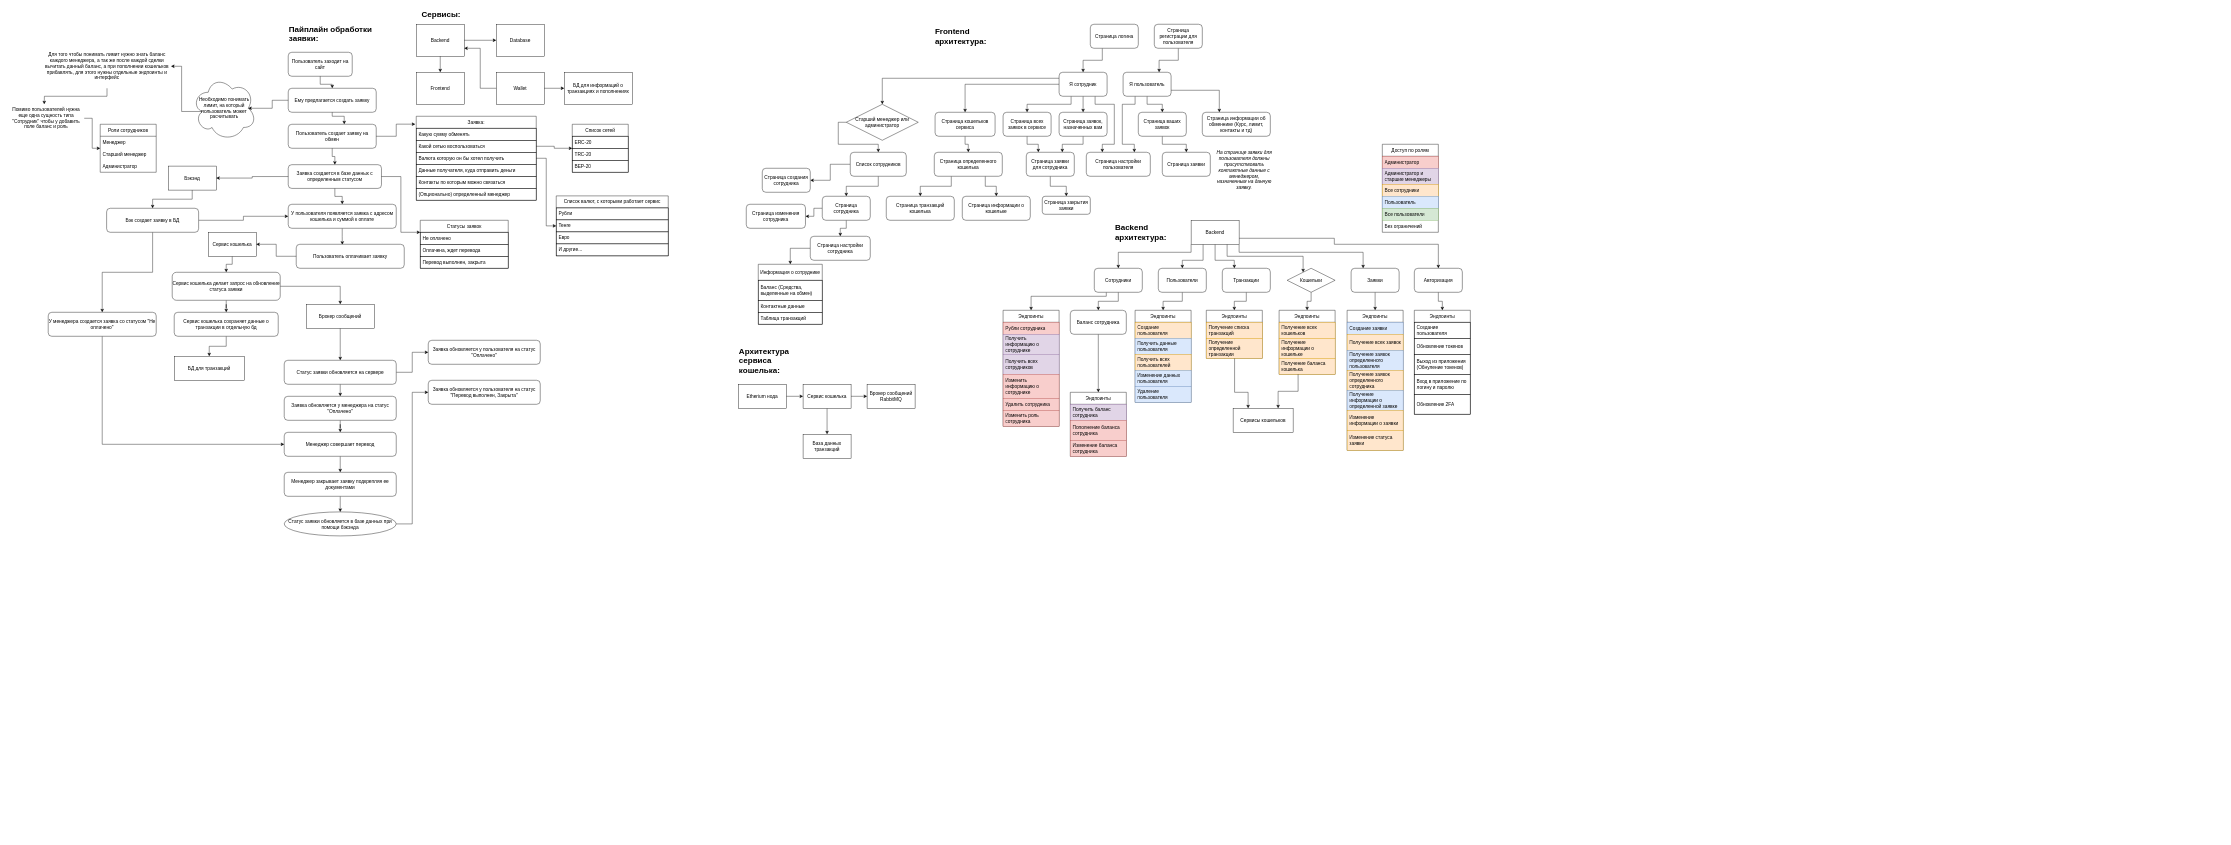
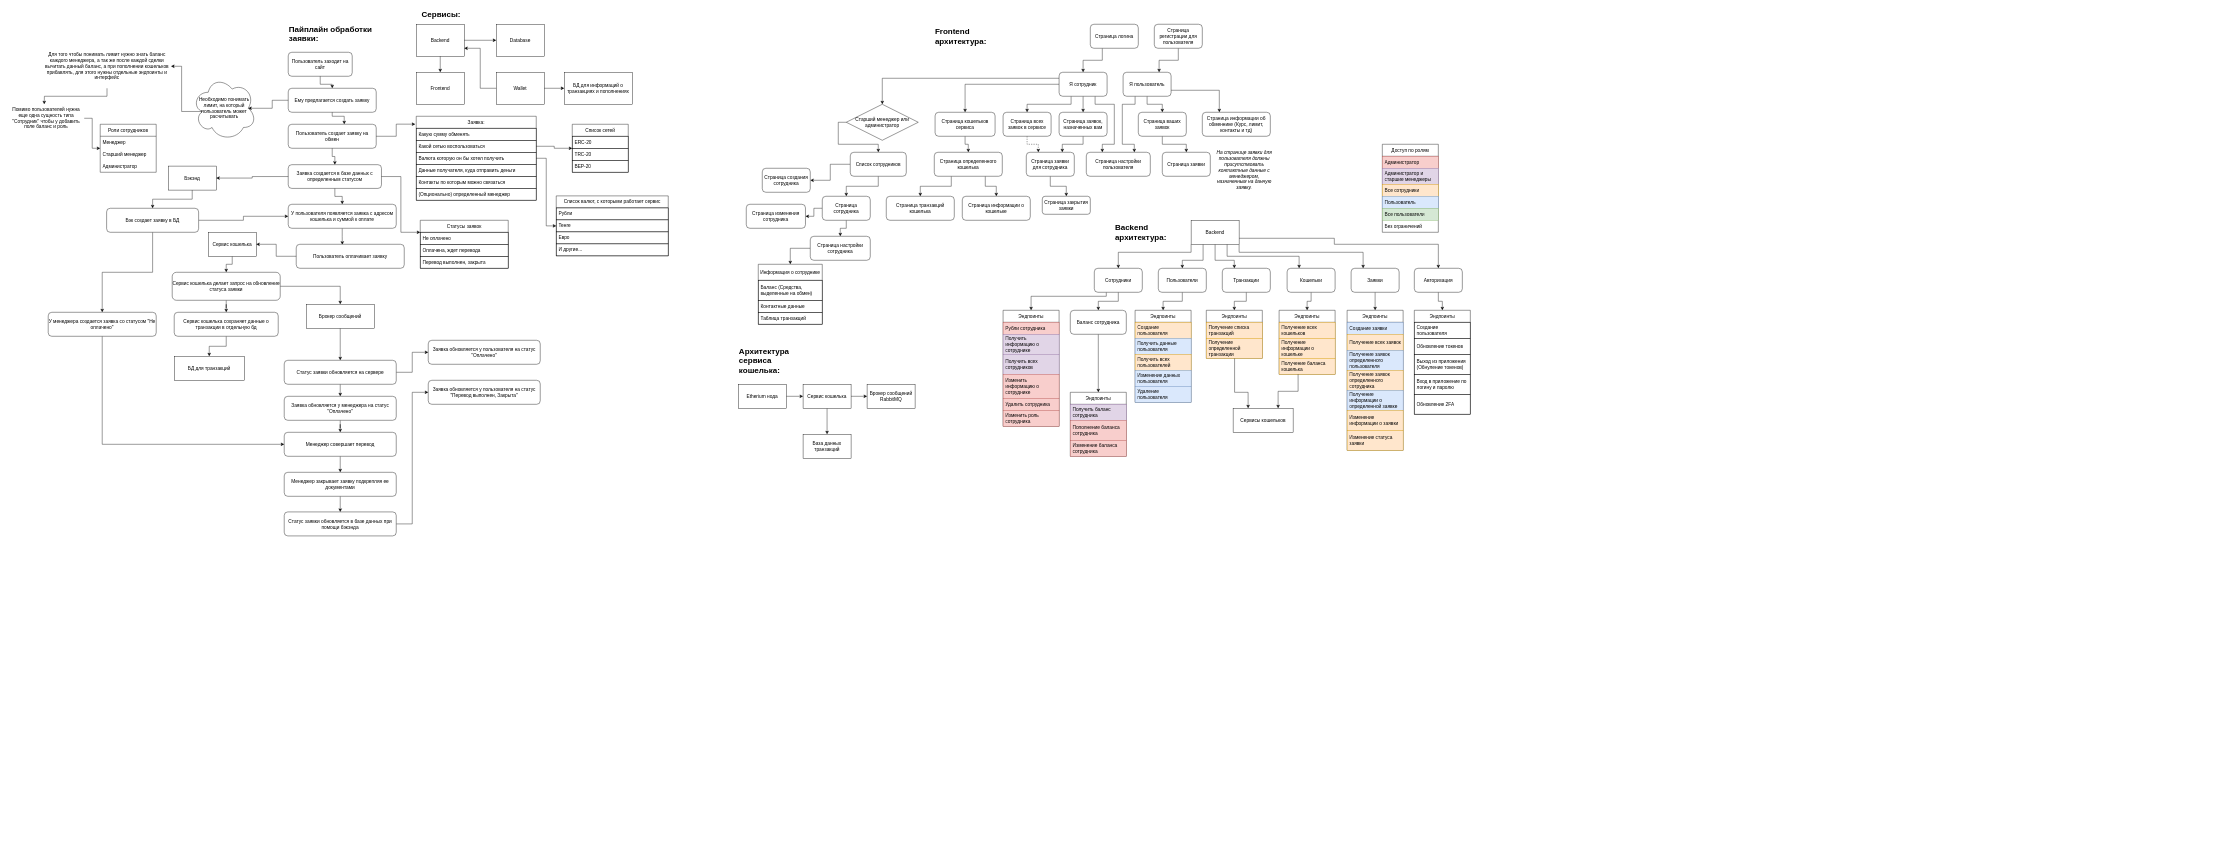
(1032, 144) -> (1032, 144)
(1311, 280) -> (1311, 280)
(340, 524) -> (340, 524)
